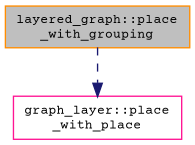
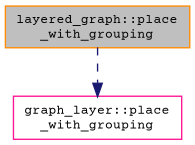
(98, 118) -> (98, 118)
